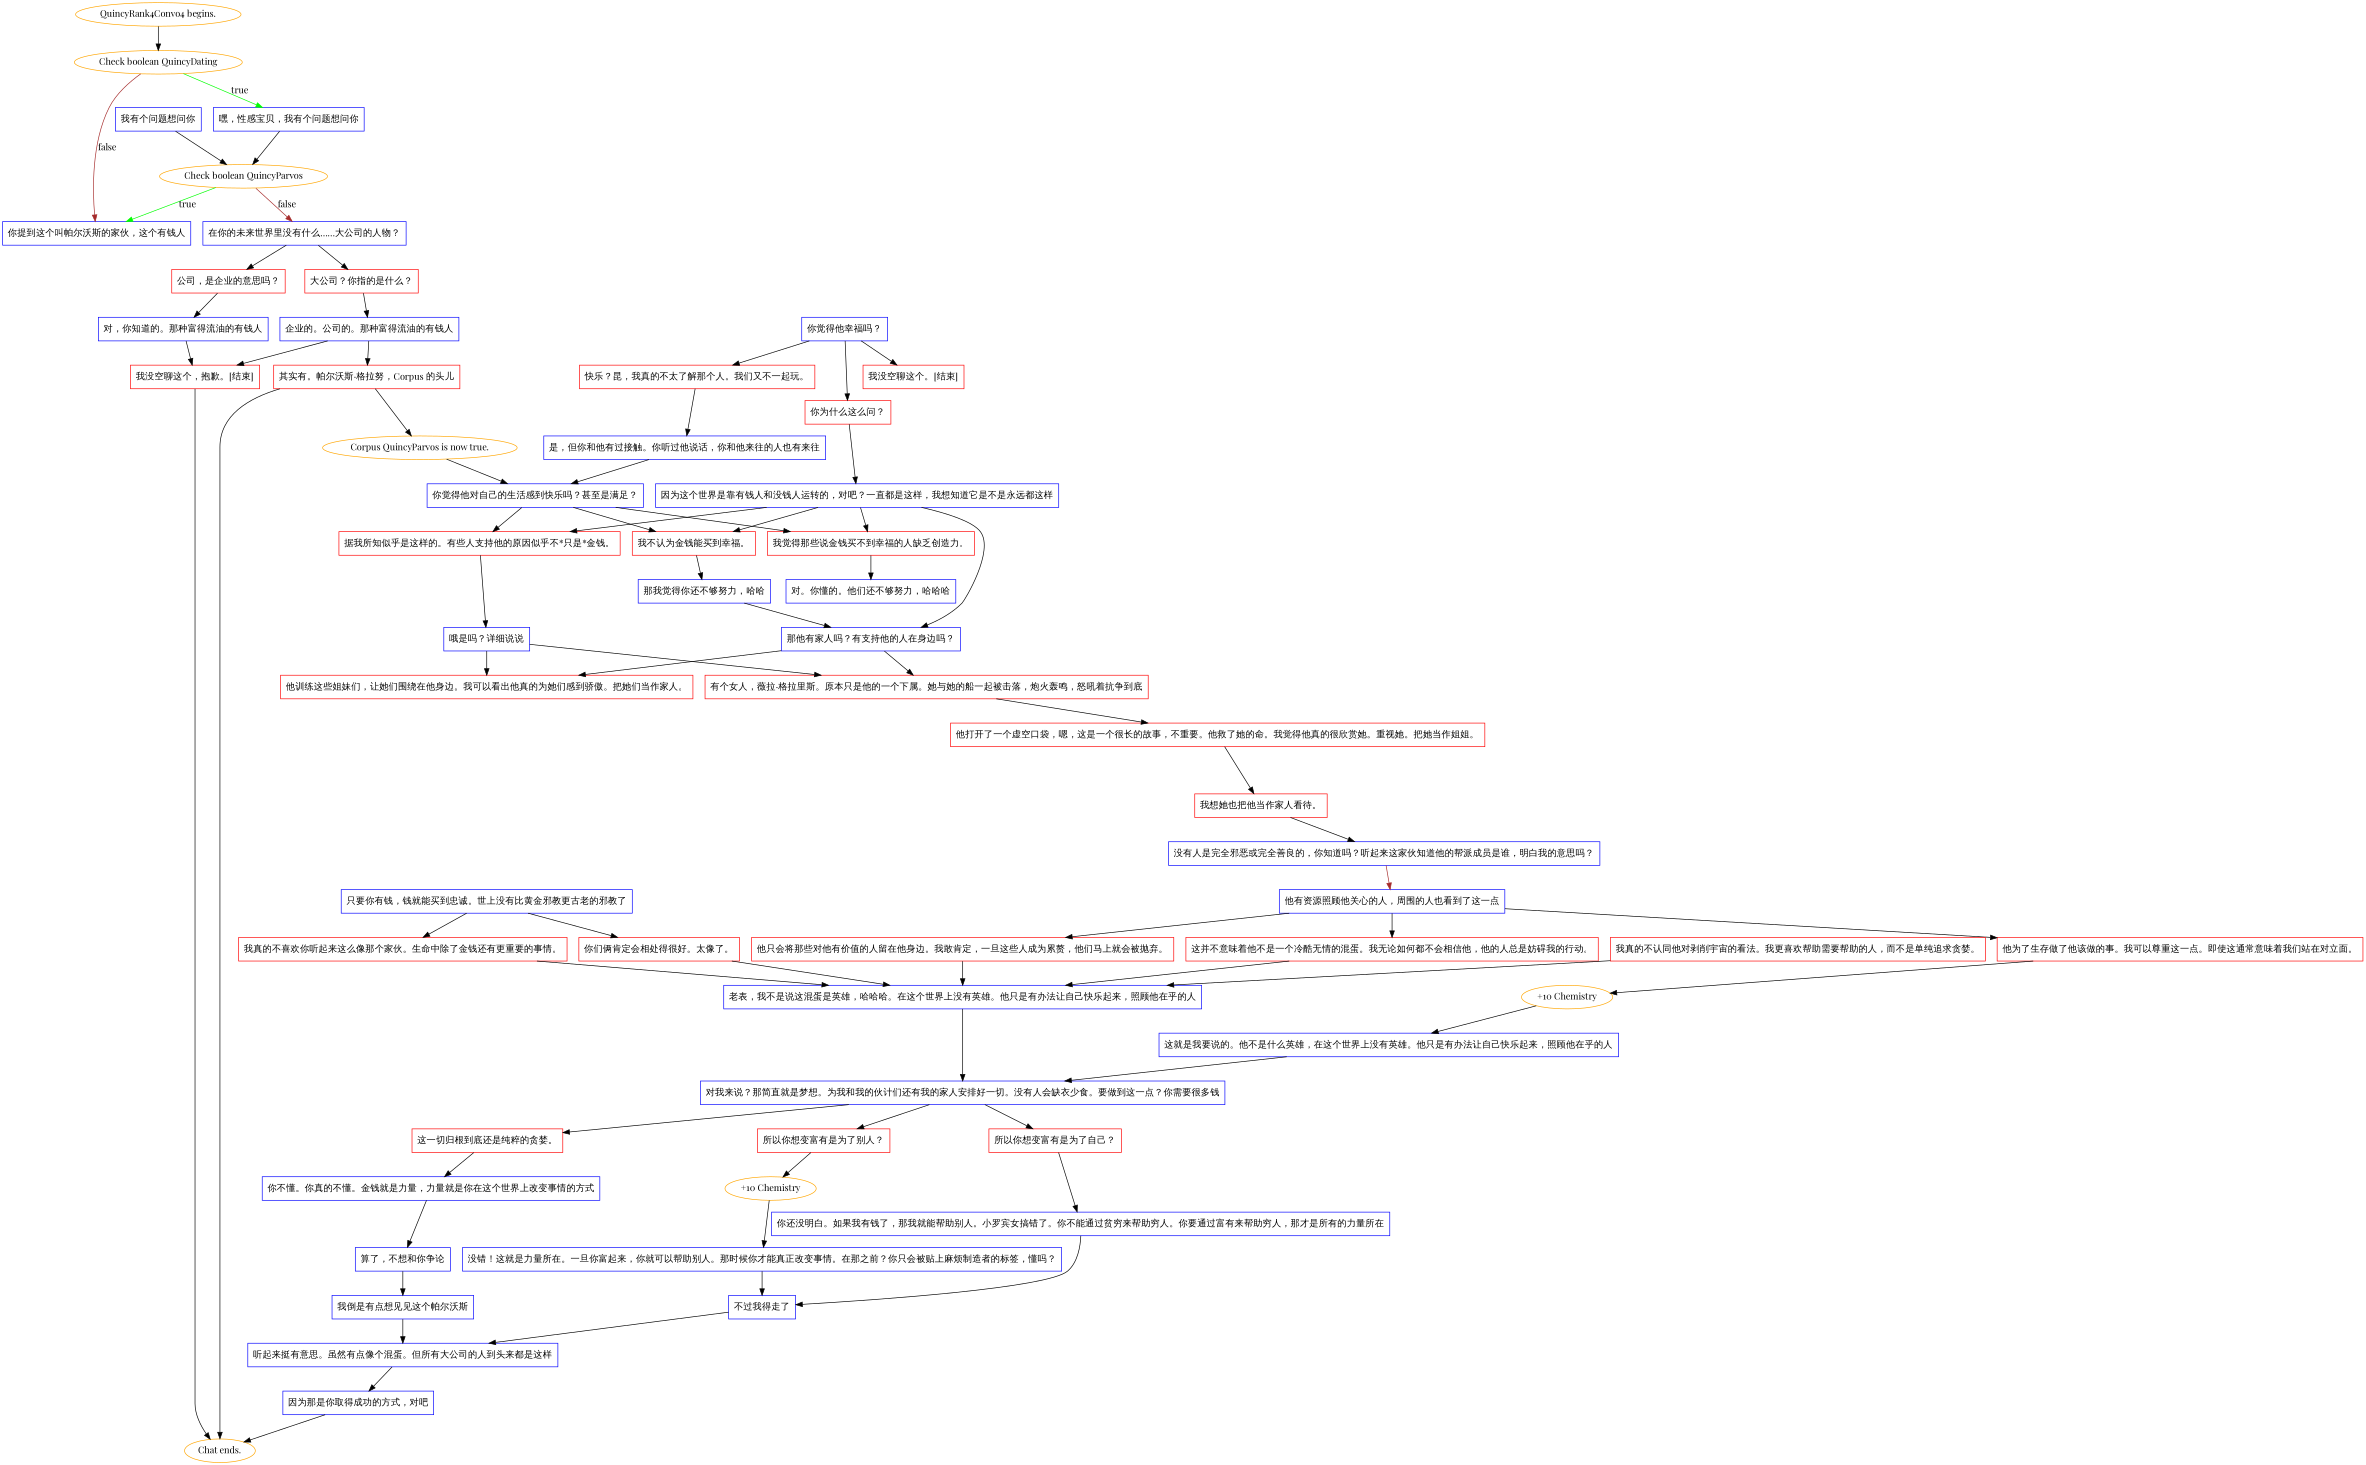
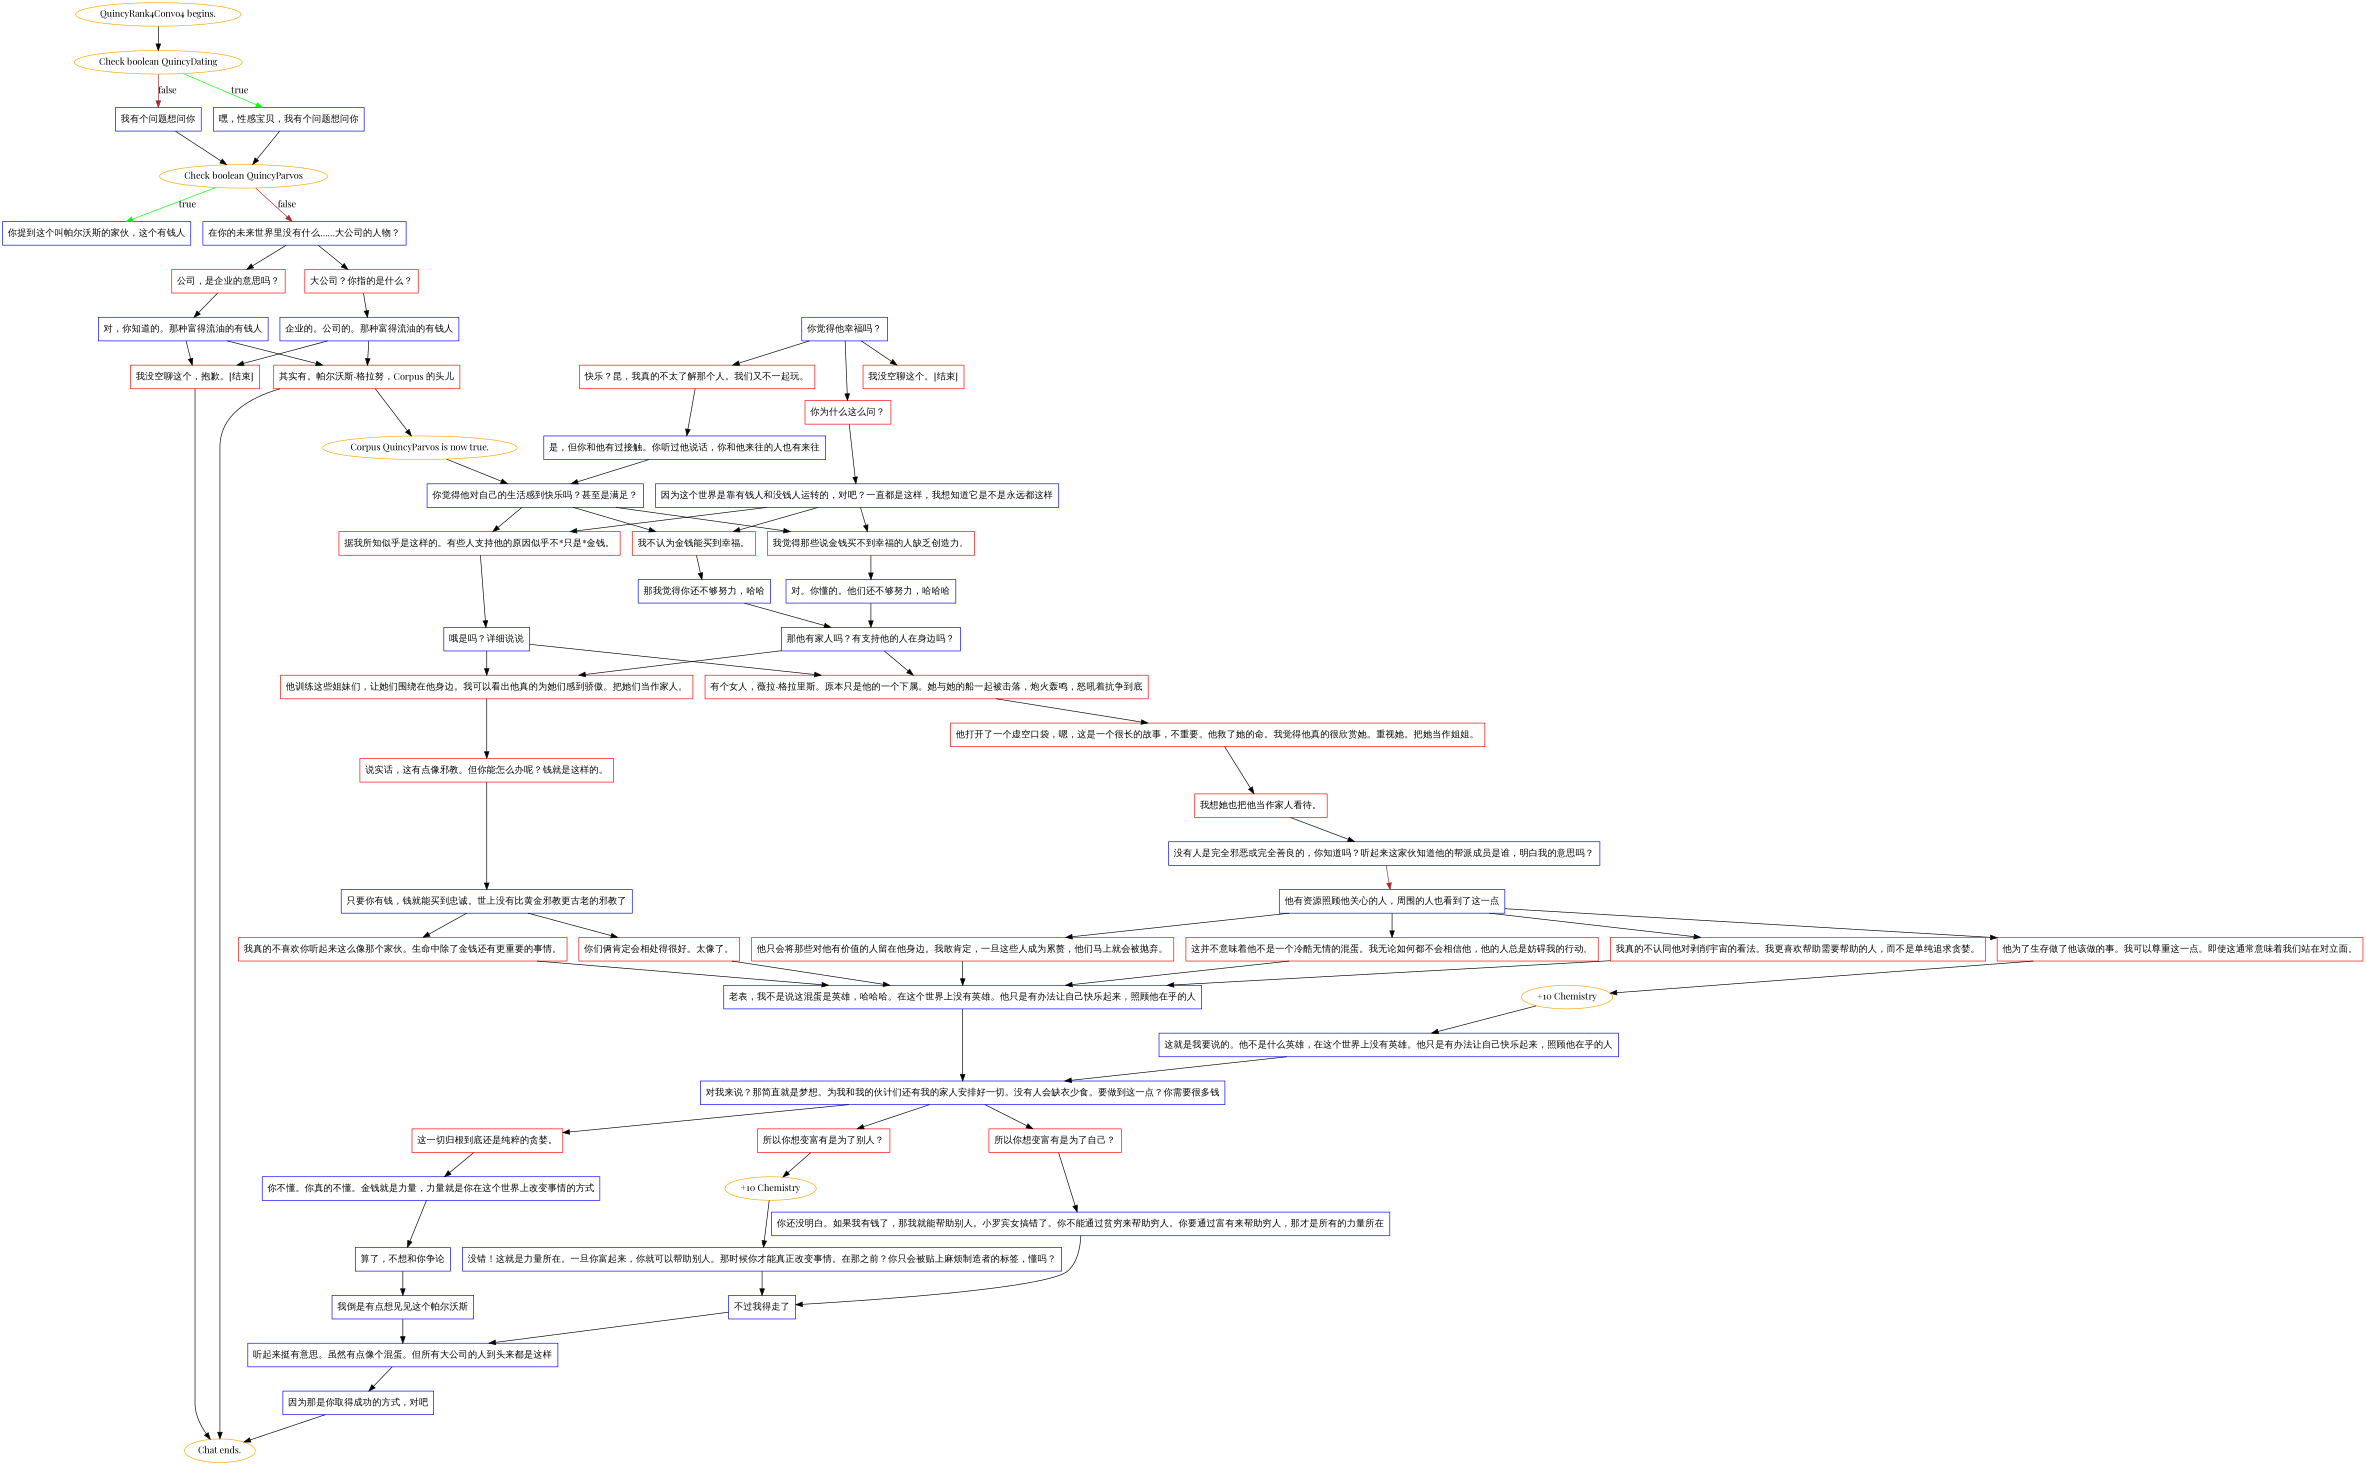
(99, 137) -> (158, 88)
none -> (269, 352)
(983, 558) -> (871, 612)
none -> (487, 770)
none -> (1592, 925)
